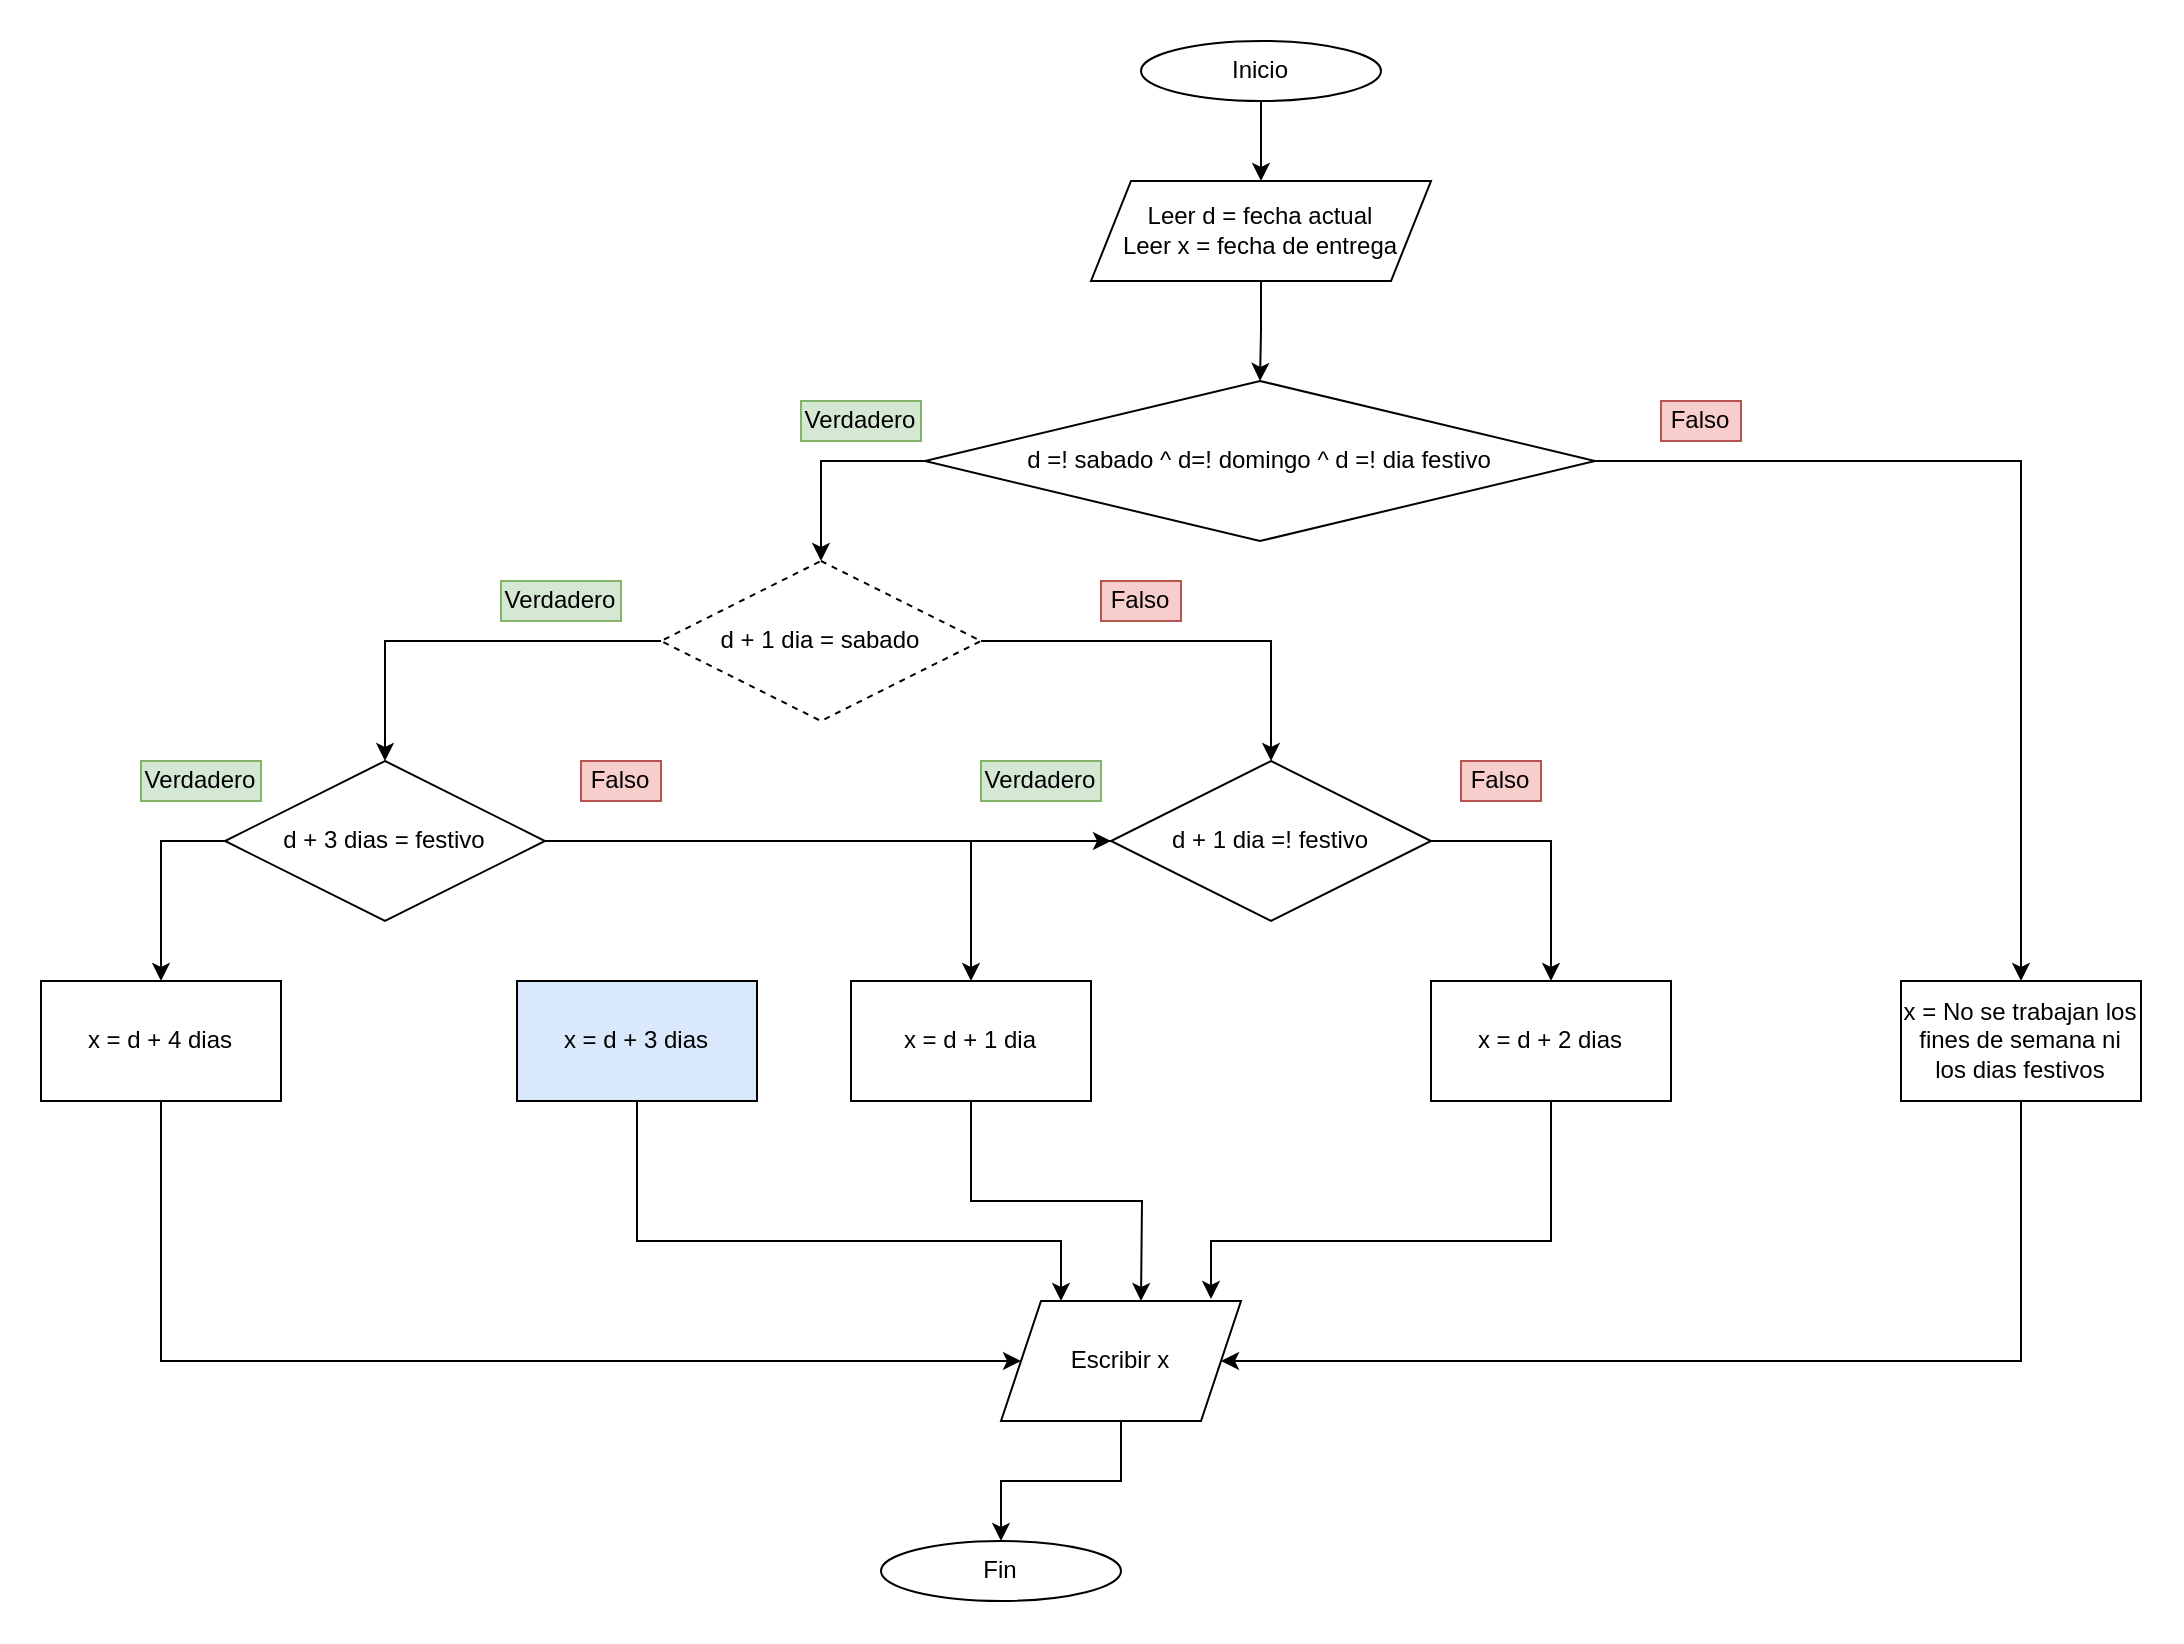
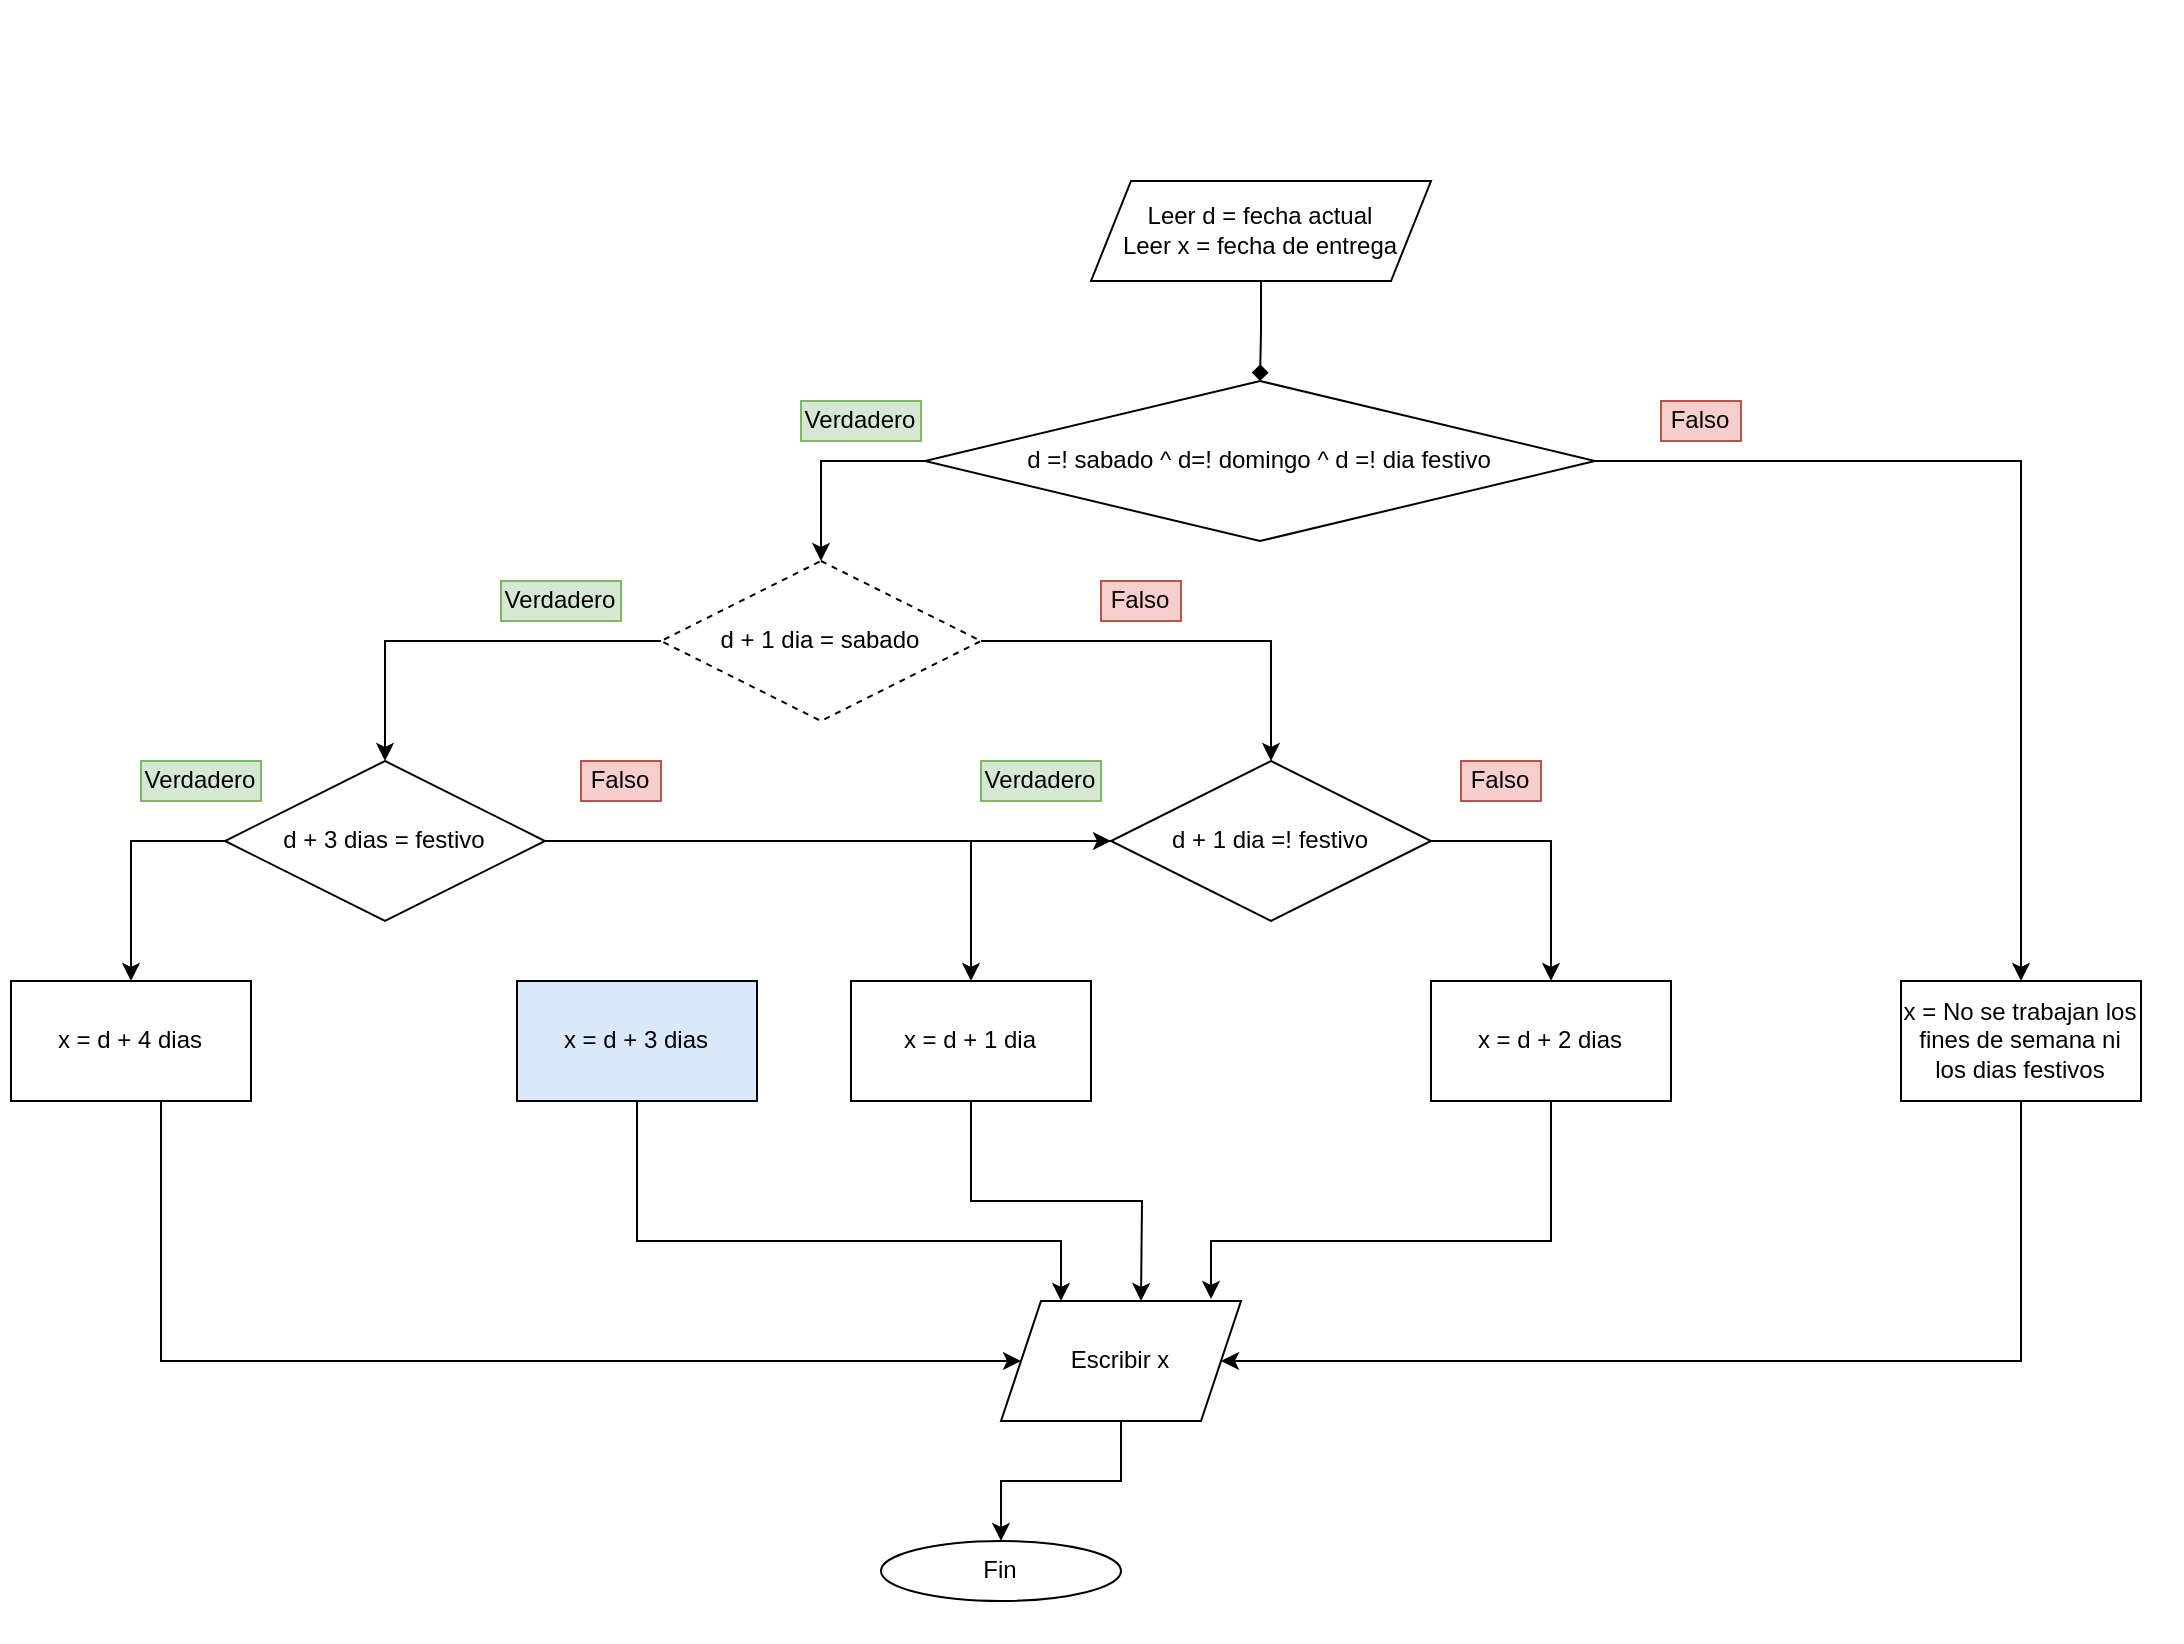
(1261, 71) -> none
(1261, 134) -> none
(1260, 365) -> (1260, 364)
(161, 1041) -> (131, 1041)
